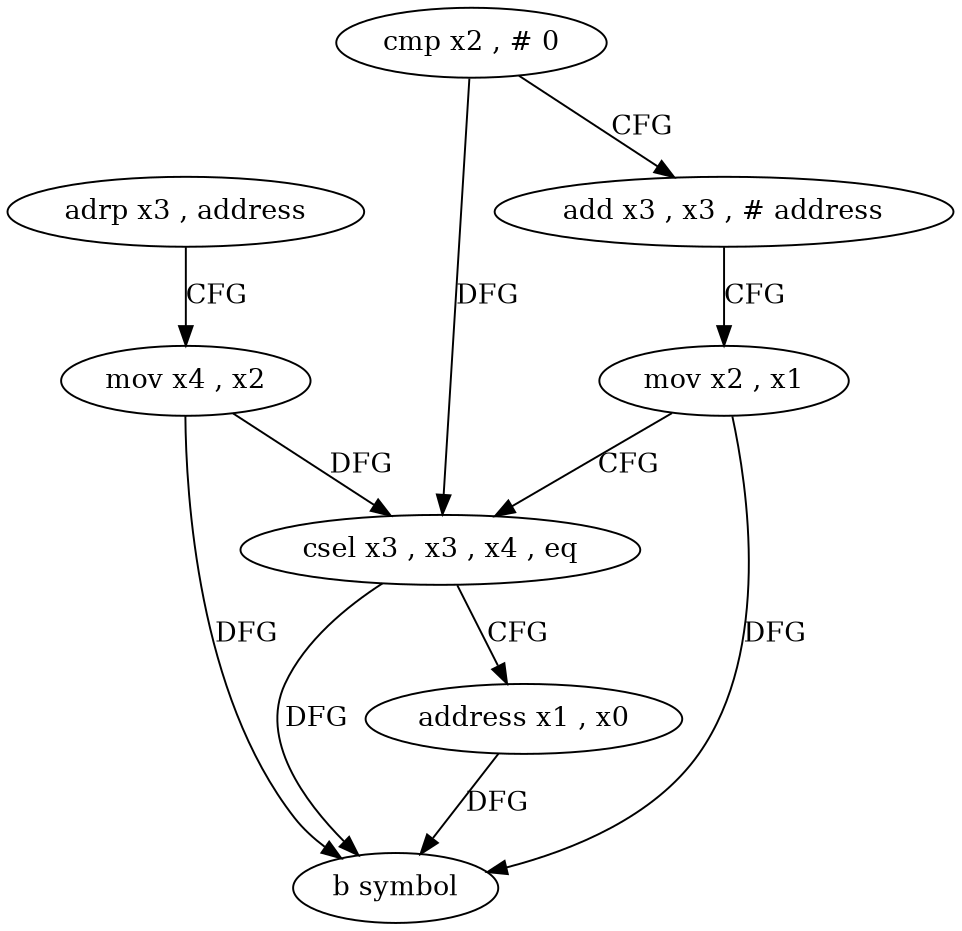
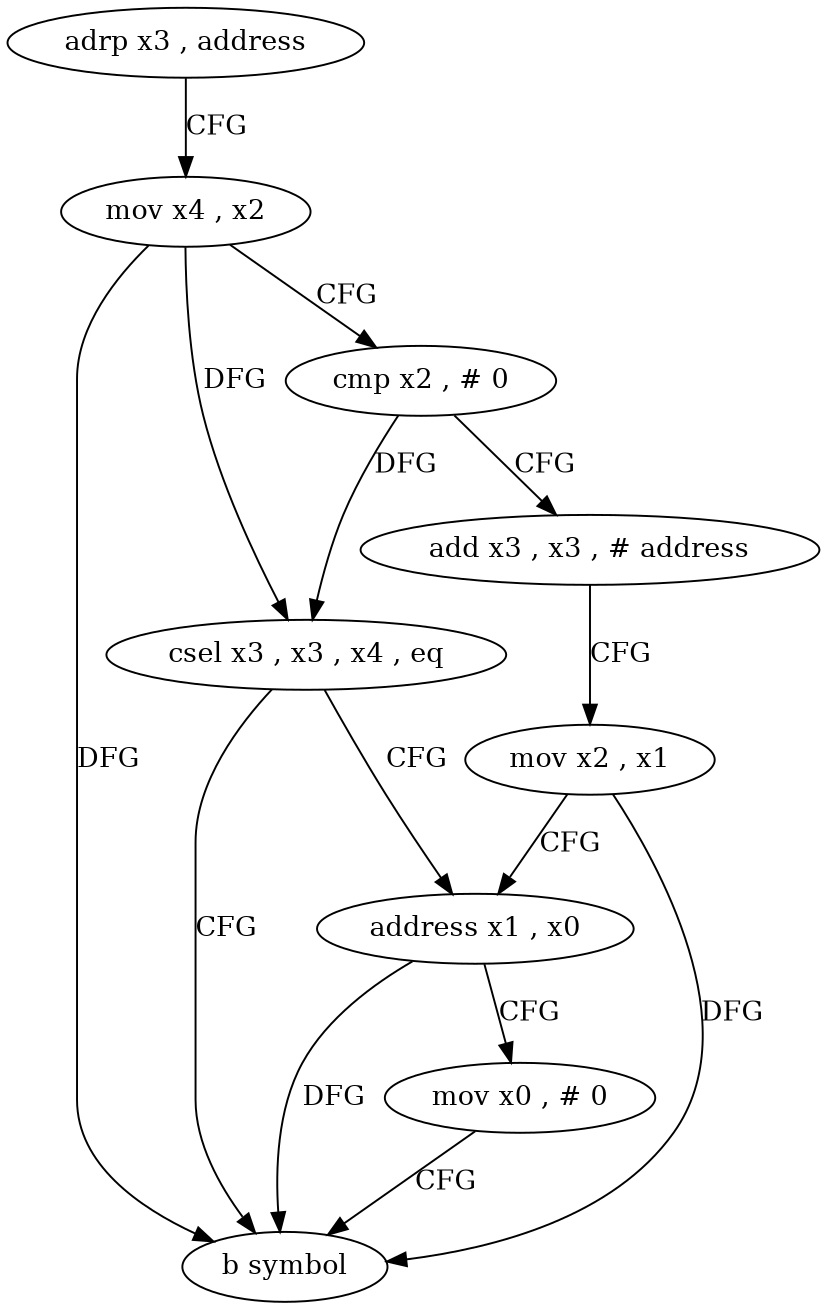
none -> (295, 290)
(592, 460) -> (539, 836)
(317, 719) -> (227, 929)
none -> (520, 1098)
